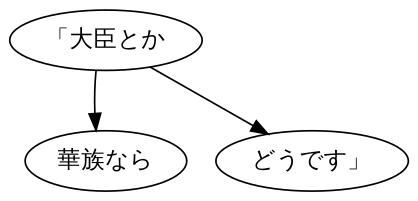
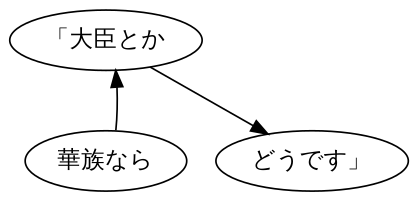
(95, 92) -> (117, 109)
